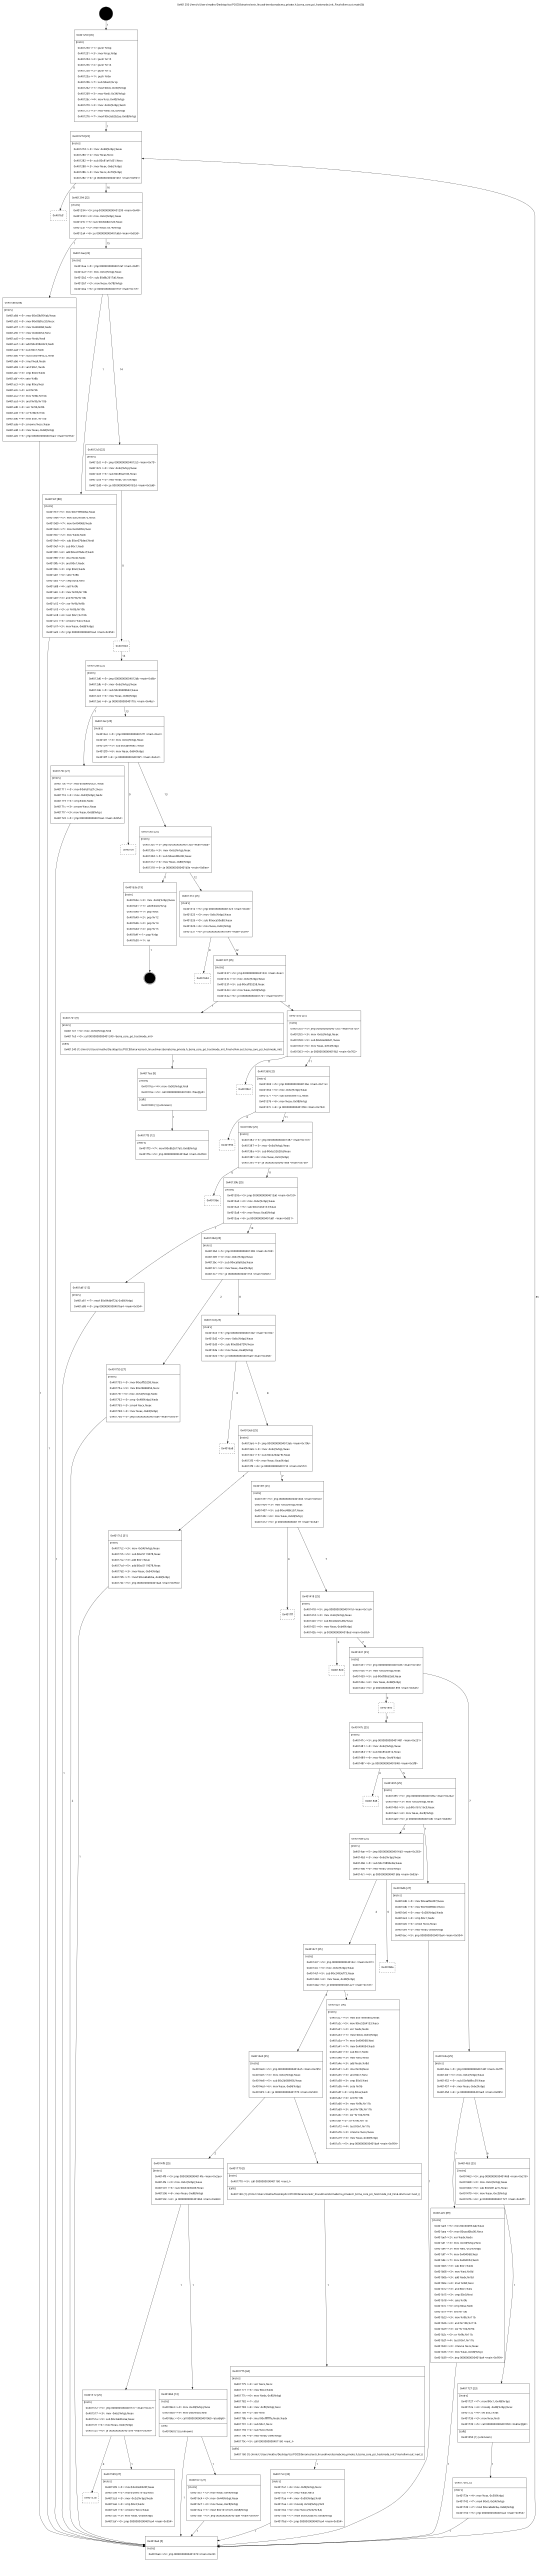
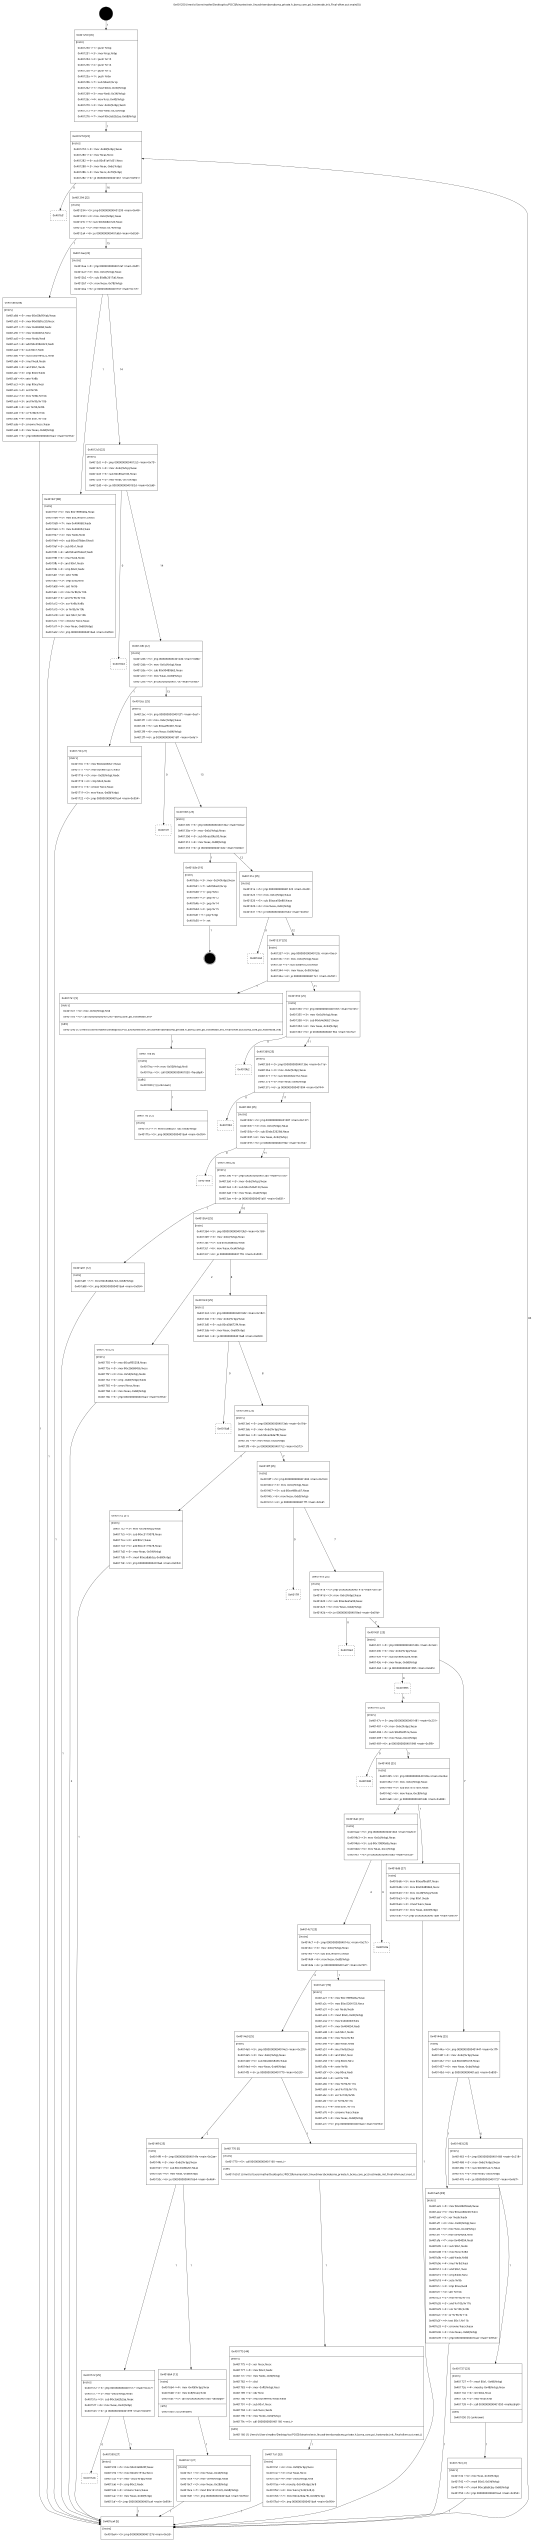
(122, 655) -> (144, 565)
(182, 2485) -> (137, 2511)
